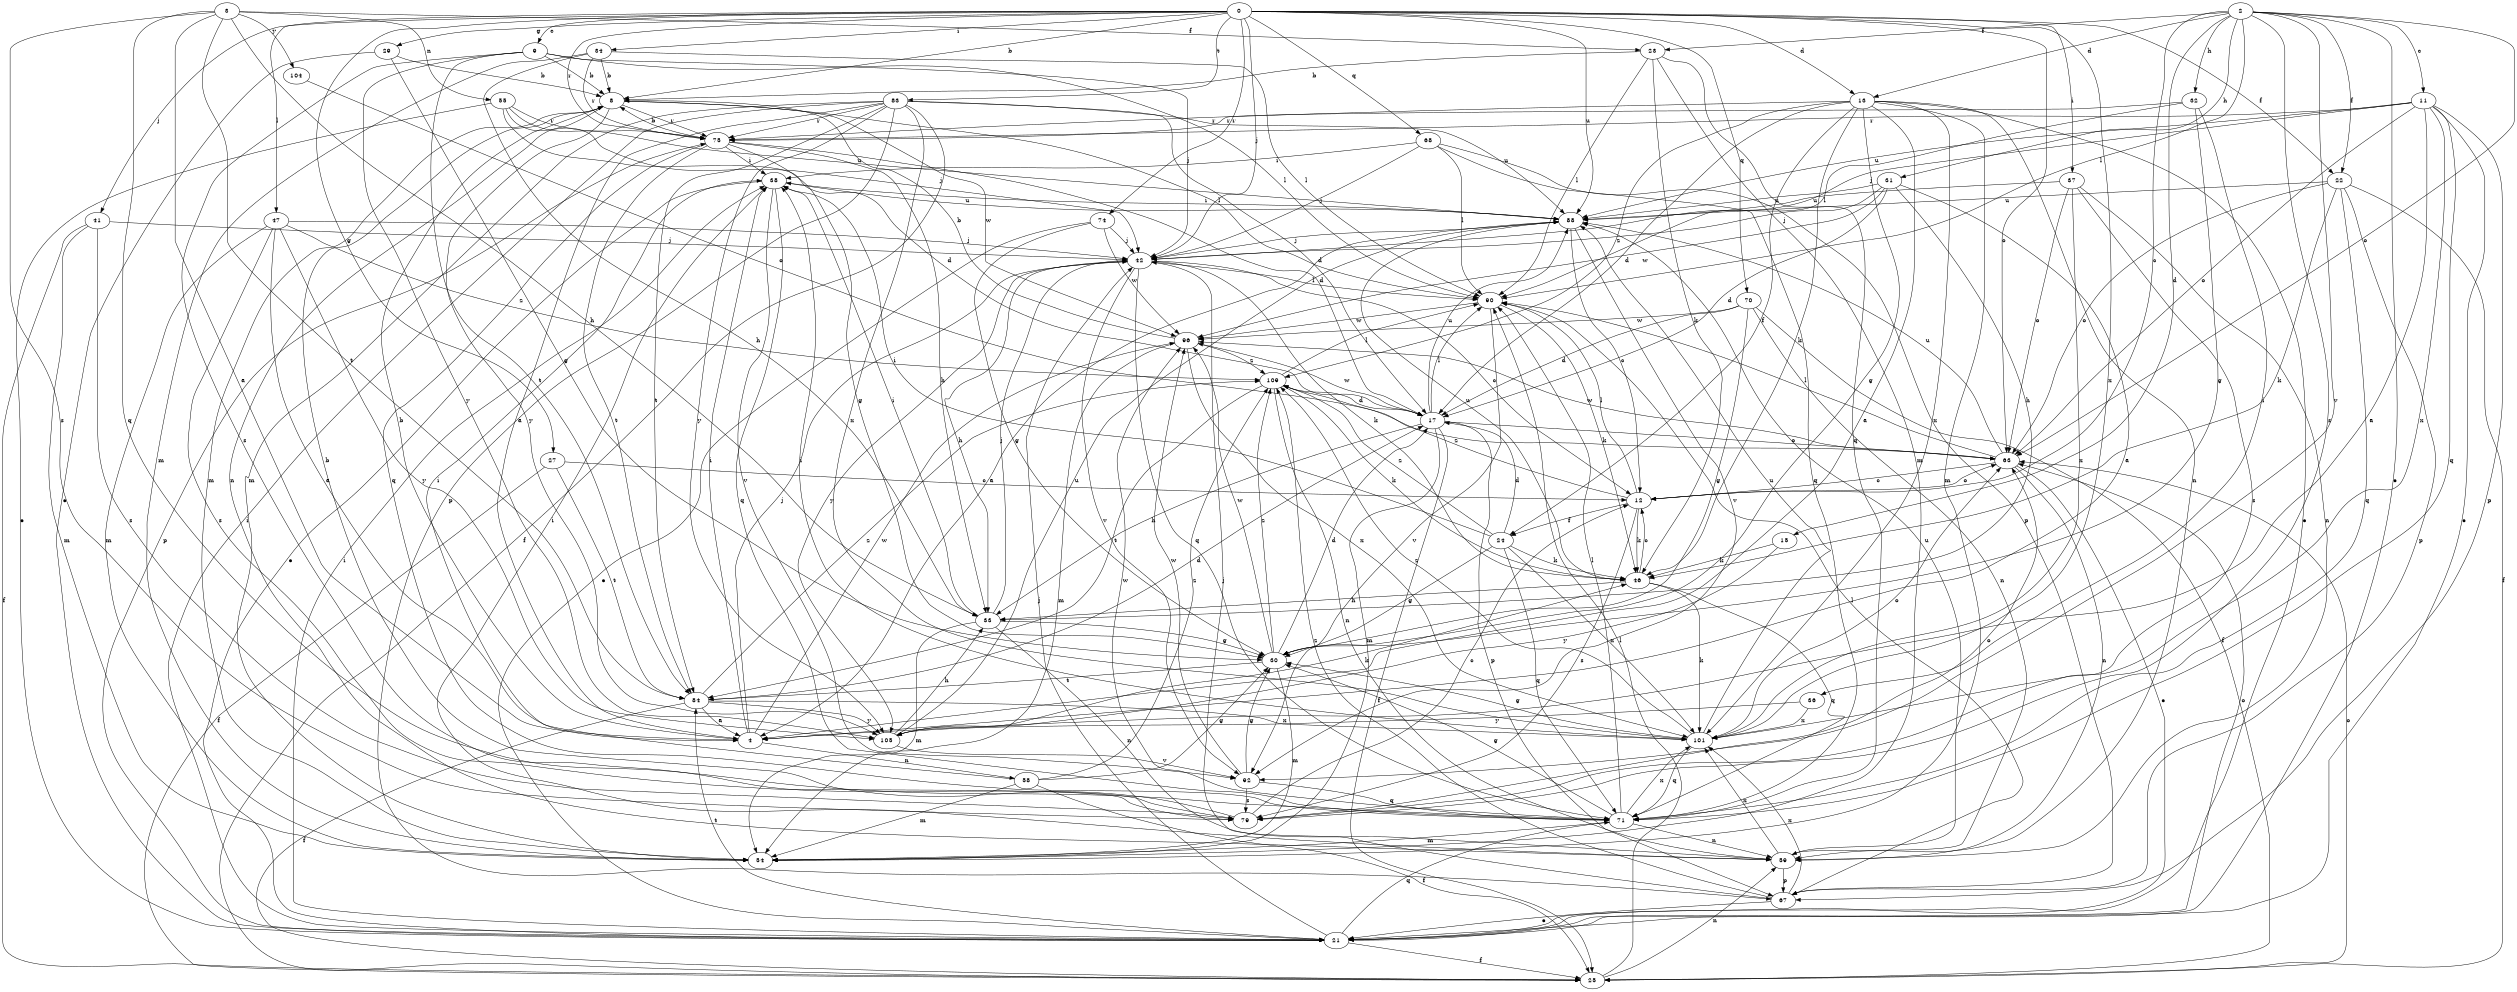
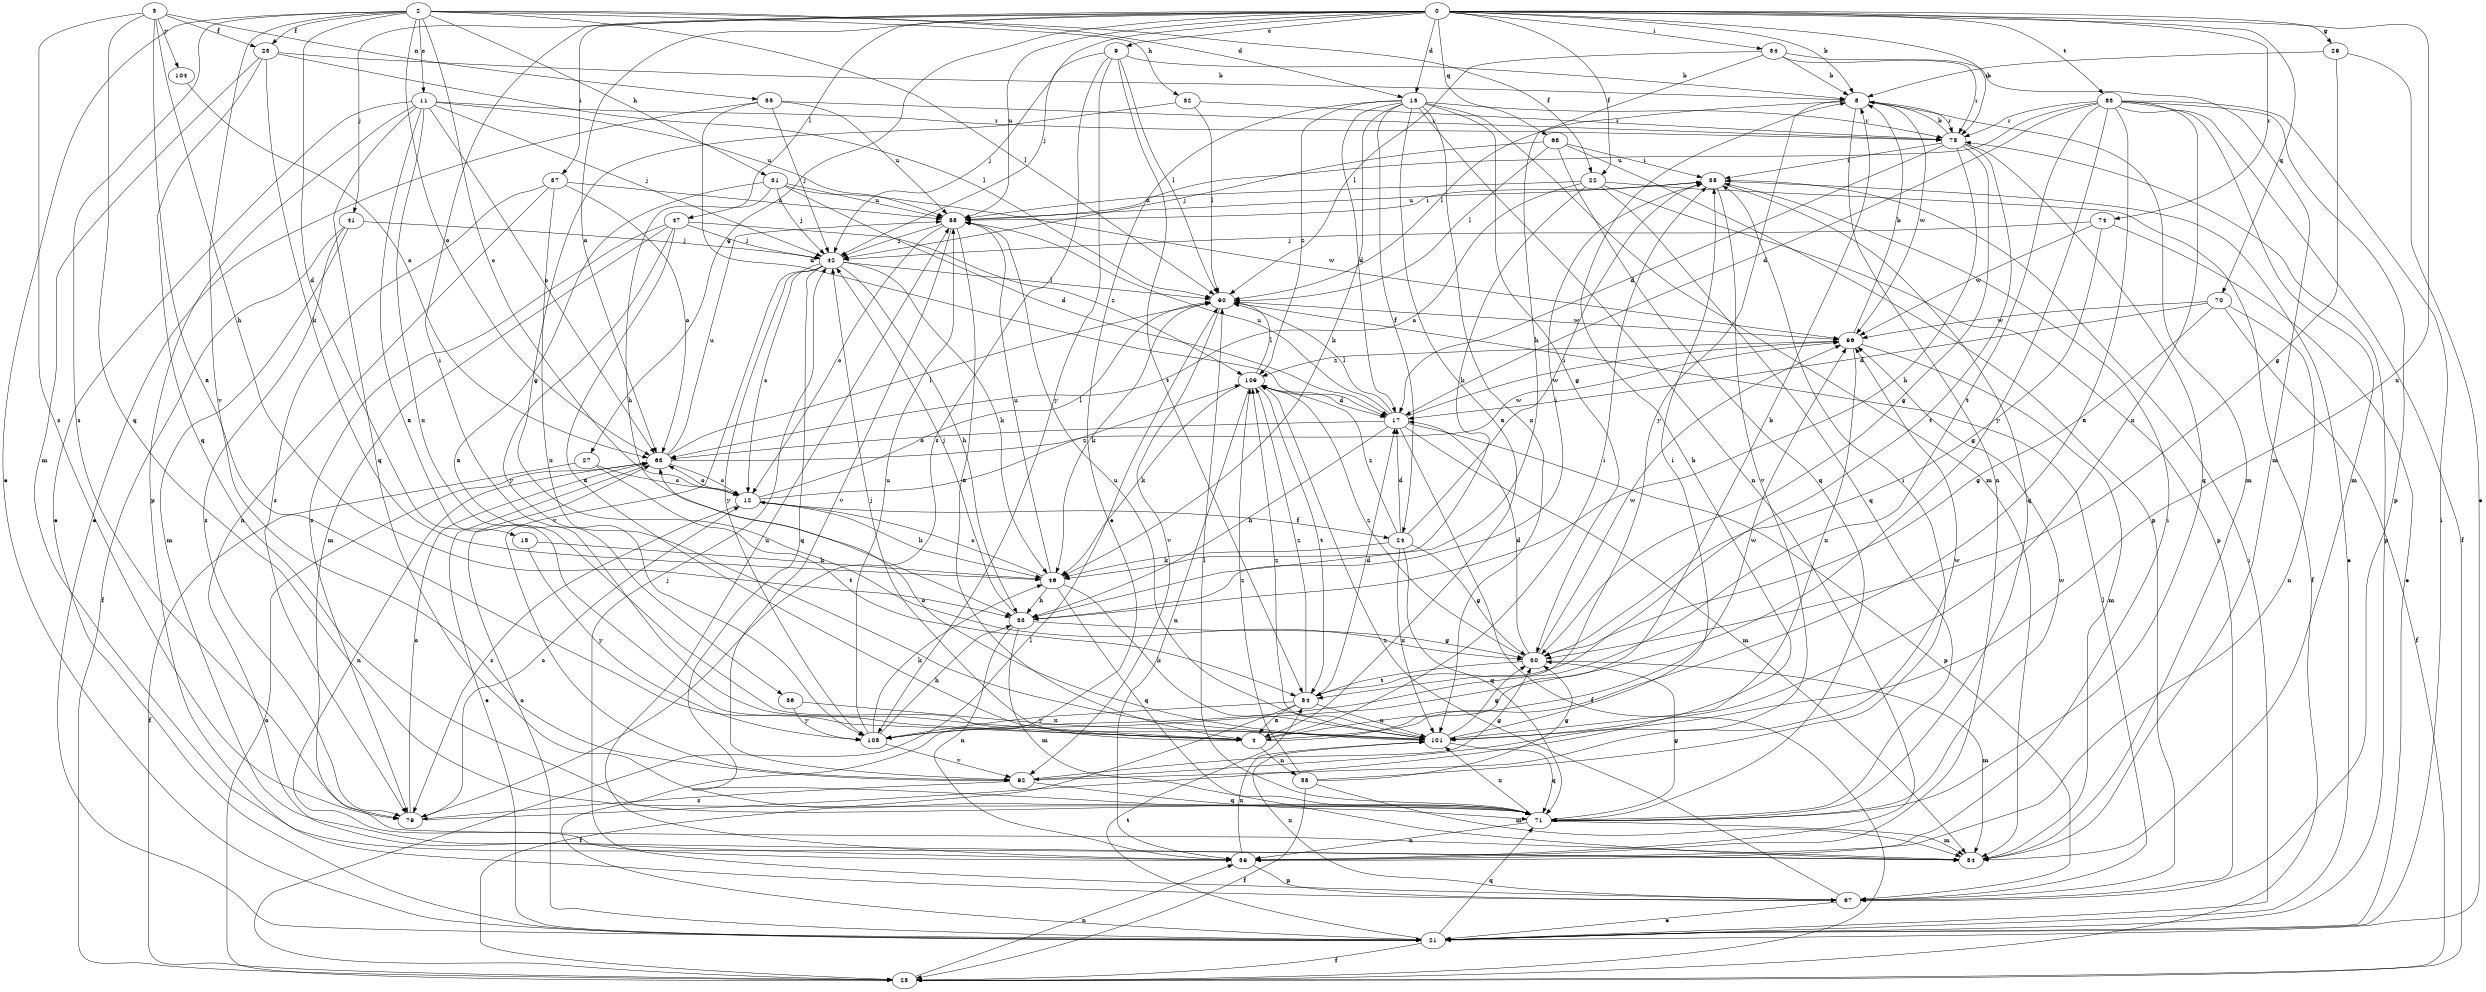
(378, 388) -> none
(2203, 508) -> (566, 40)
(1041, 630) -> none
